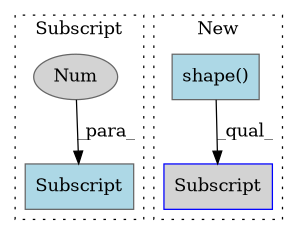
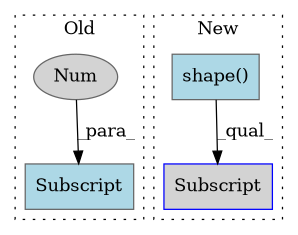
(79, 30) -> (79, 30)
